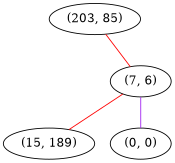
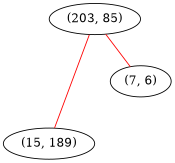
(96, 112) -> (72, 81)
(141, 144) -> none
